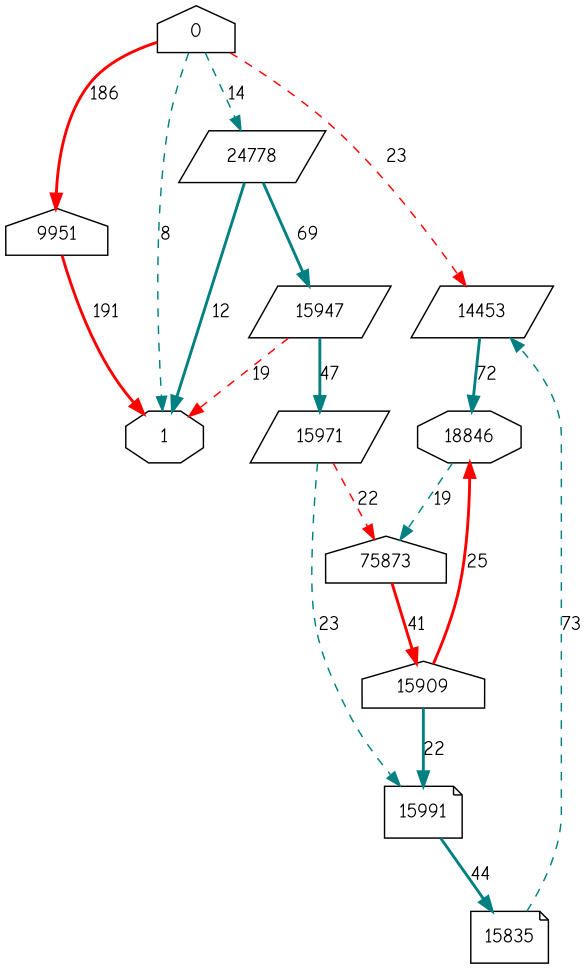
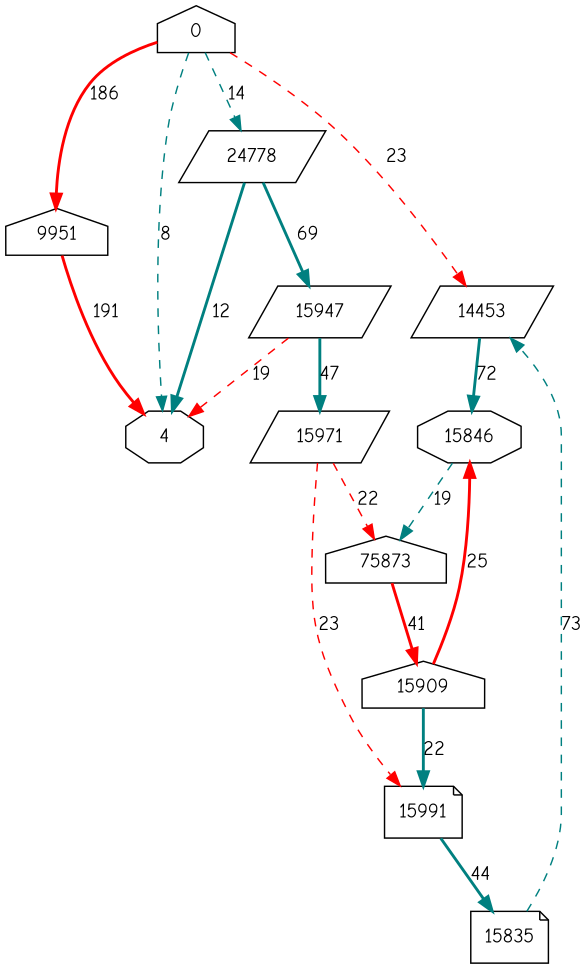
(165, 437) -> (165, 437)
(469, 437) -> (469, 437)
(316, 628) -> (316, 628)
